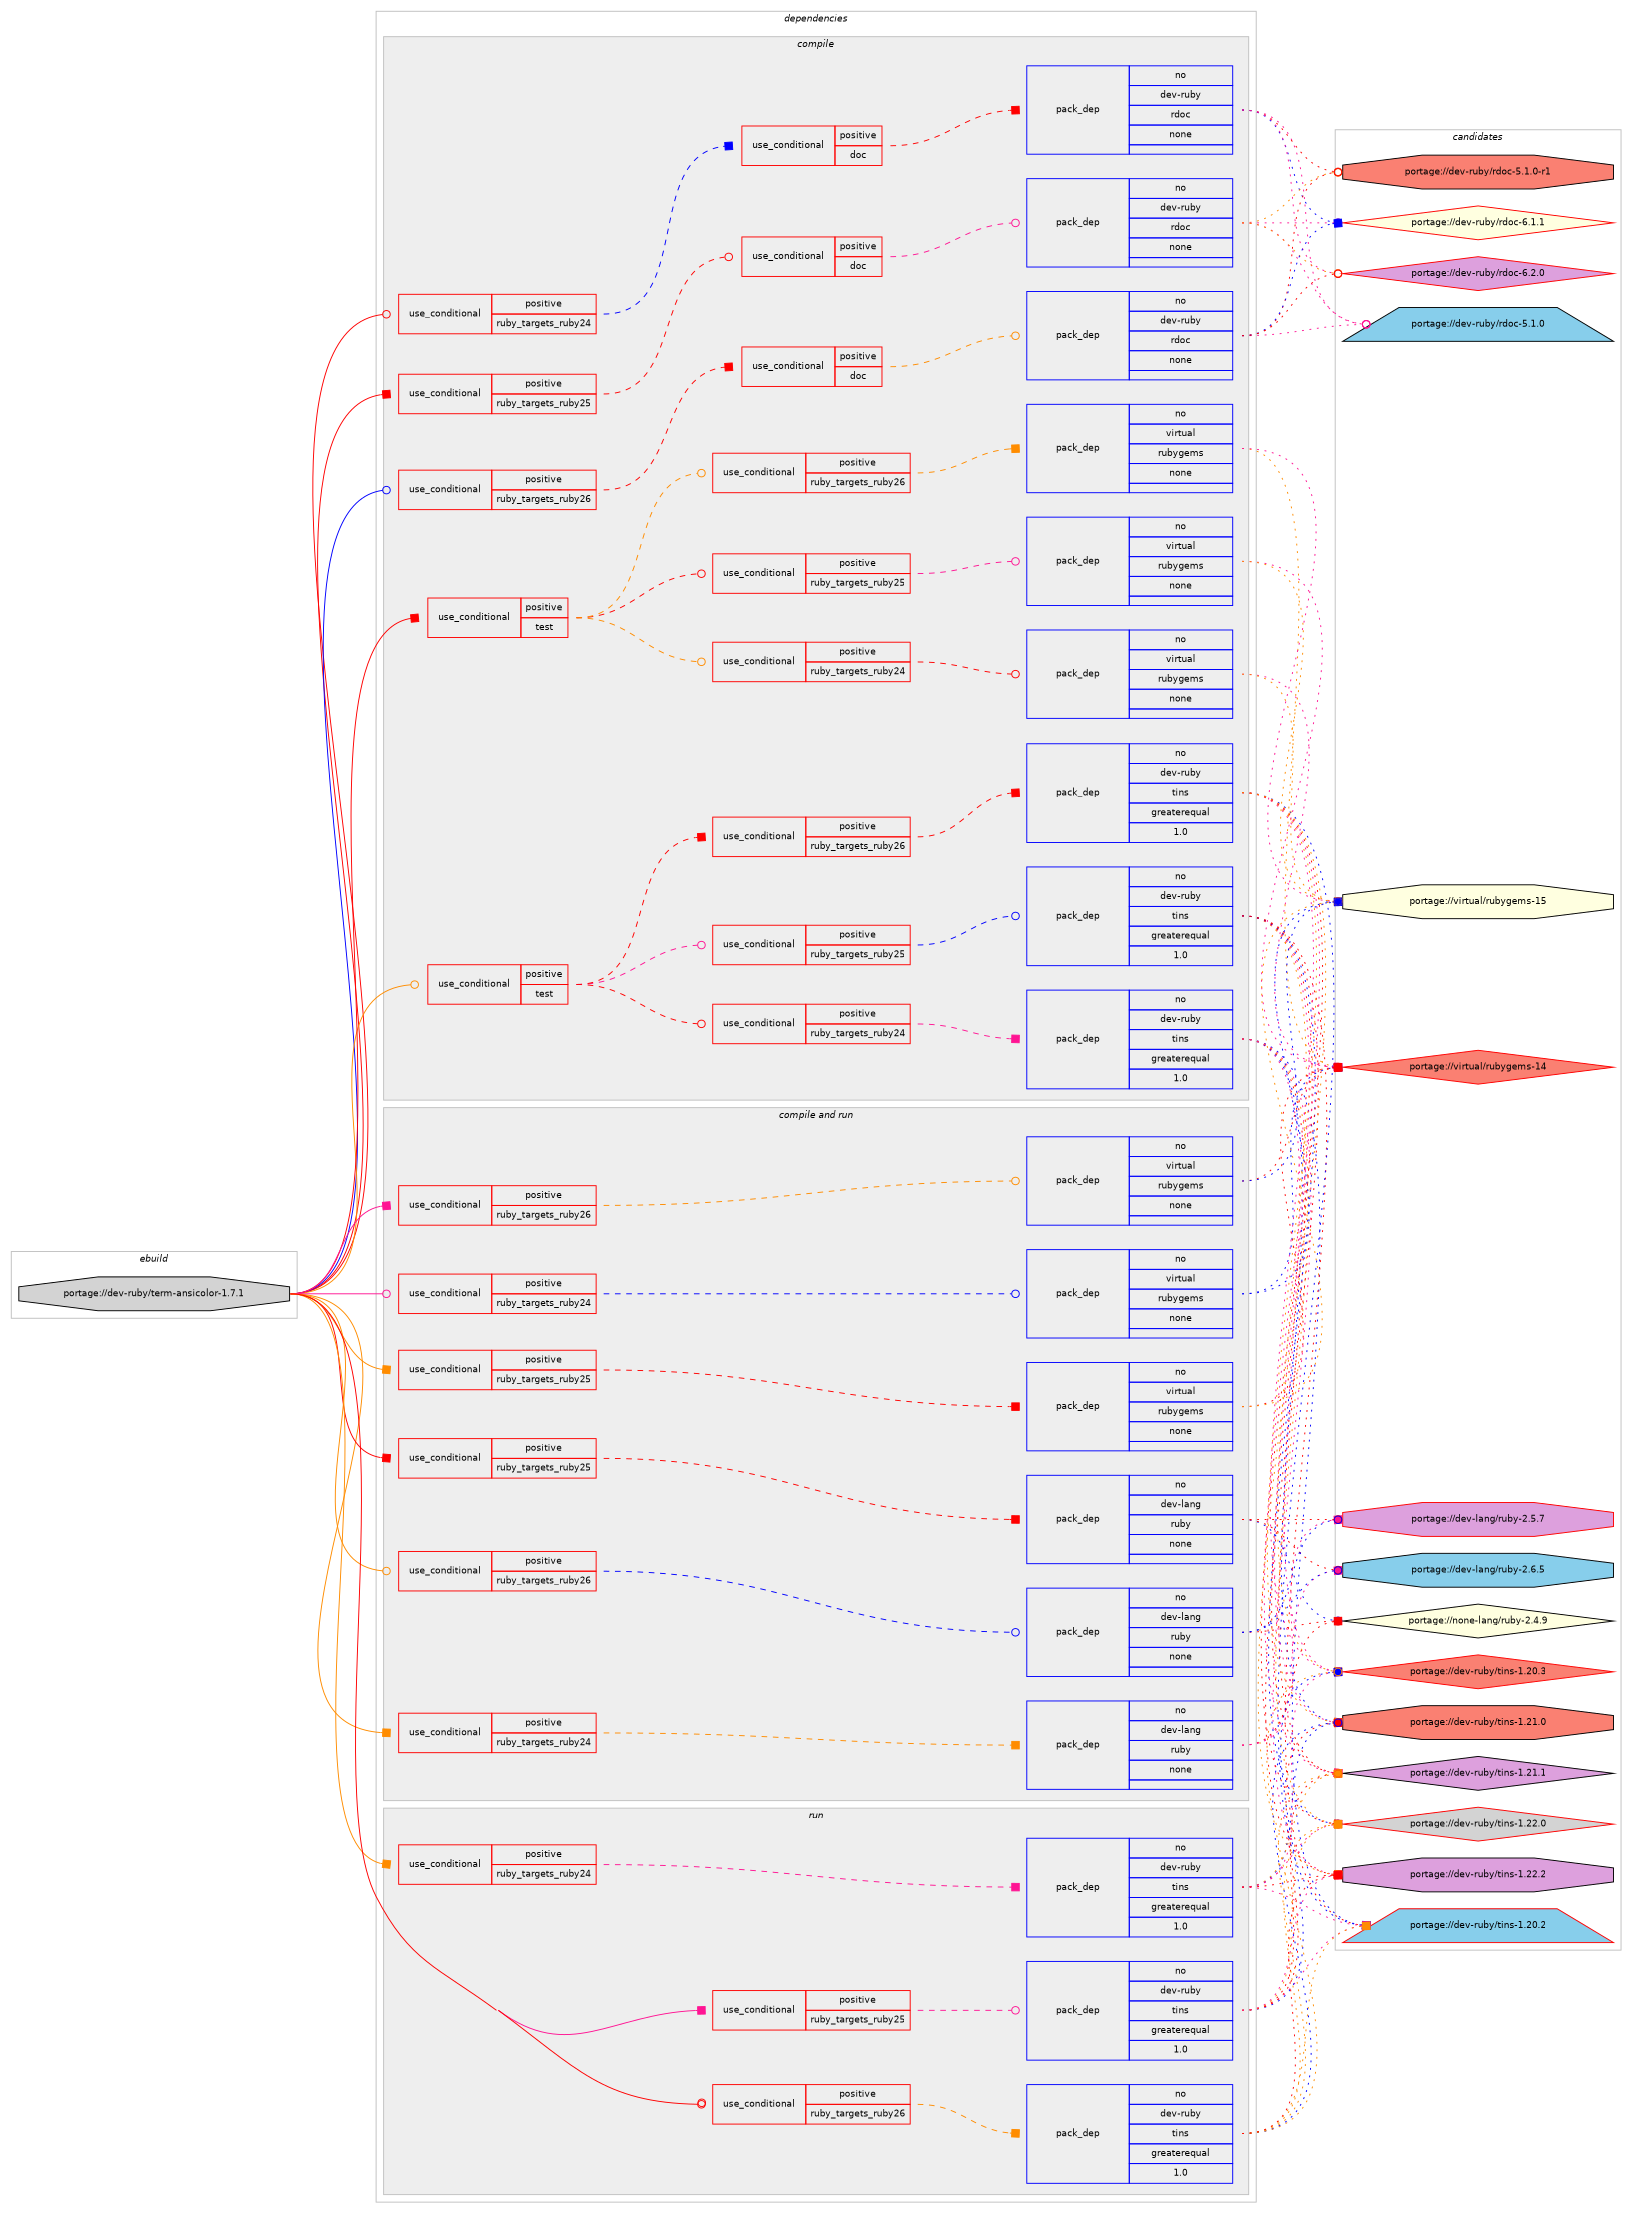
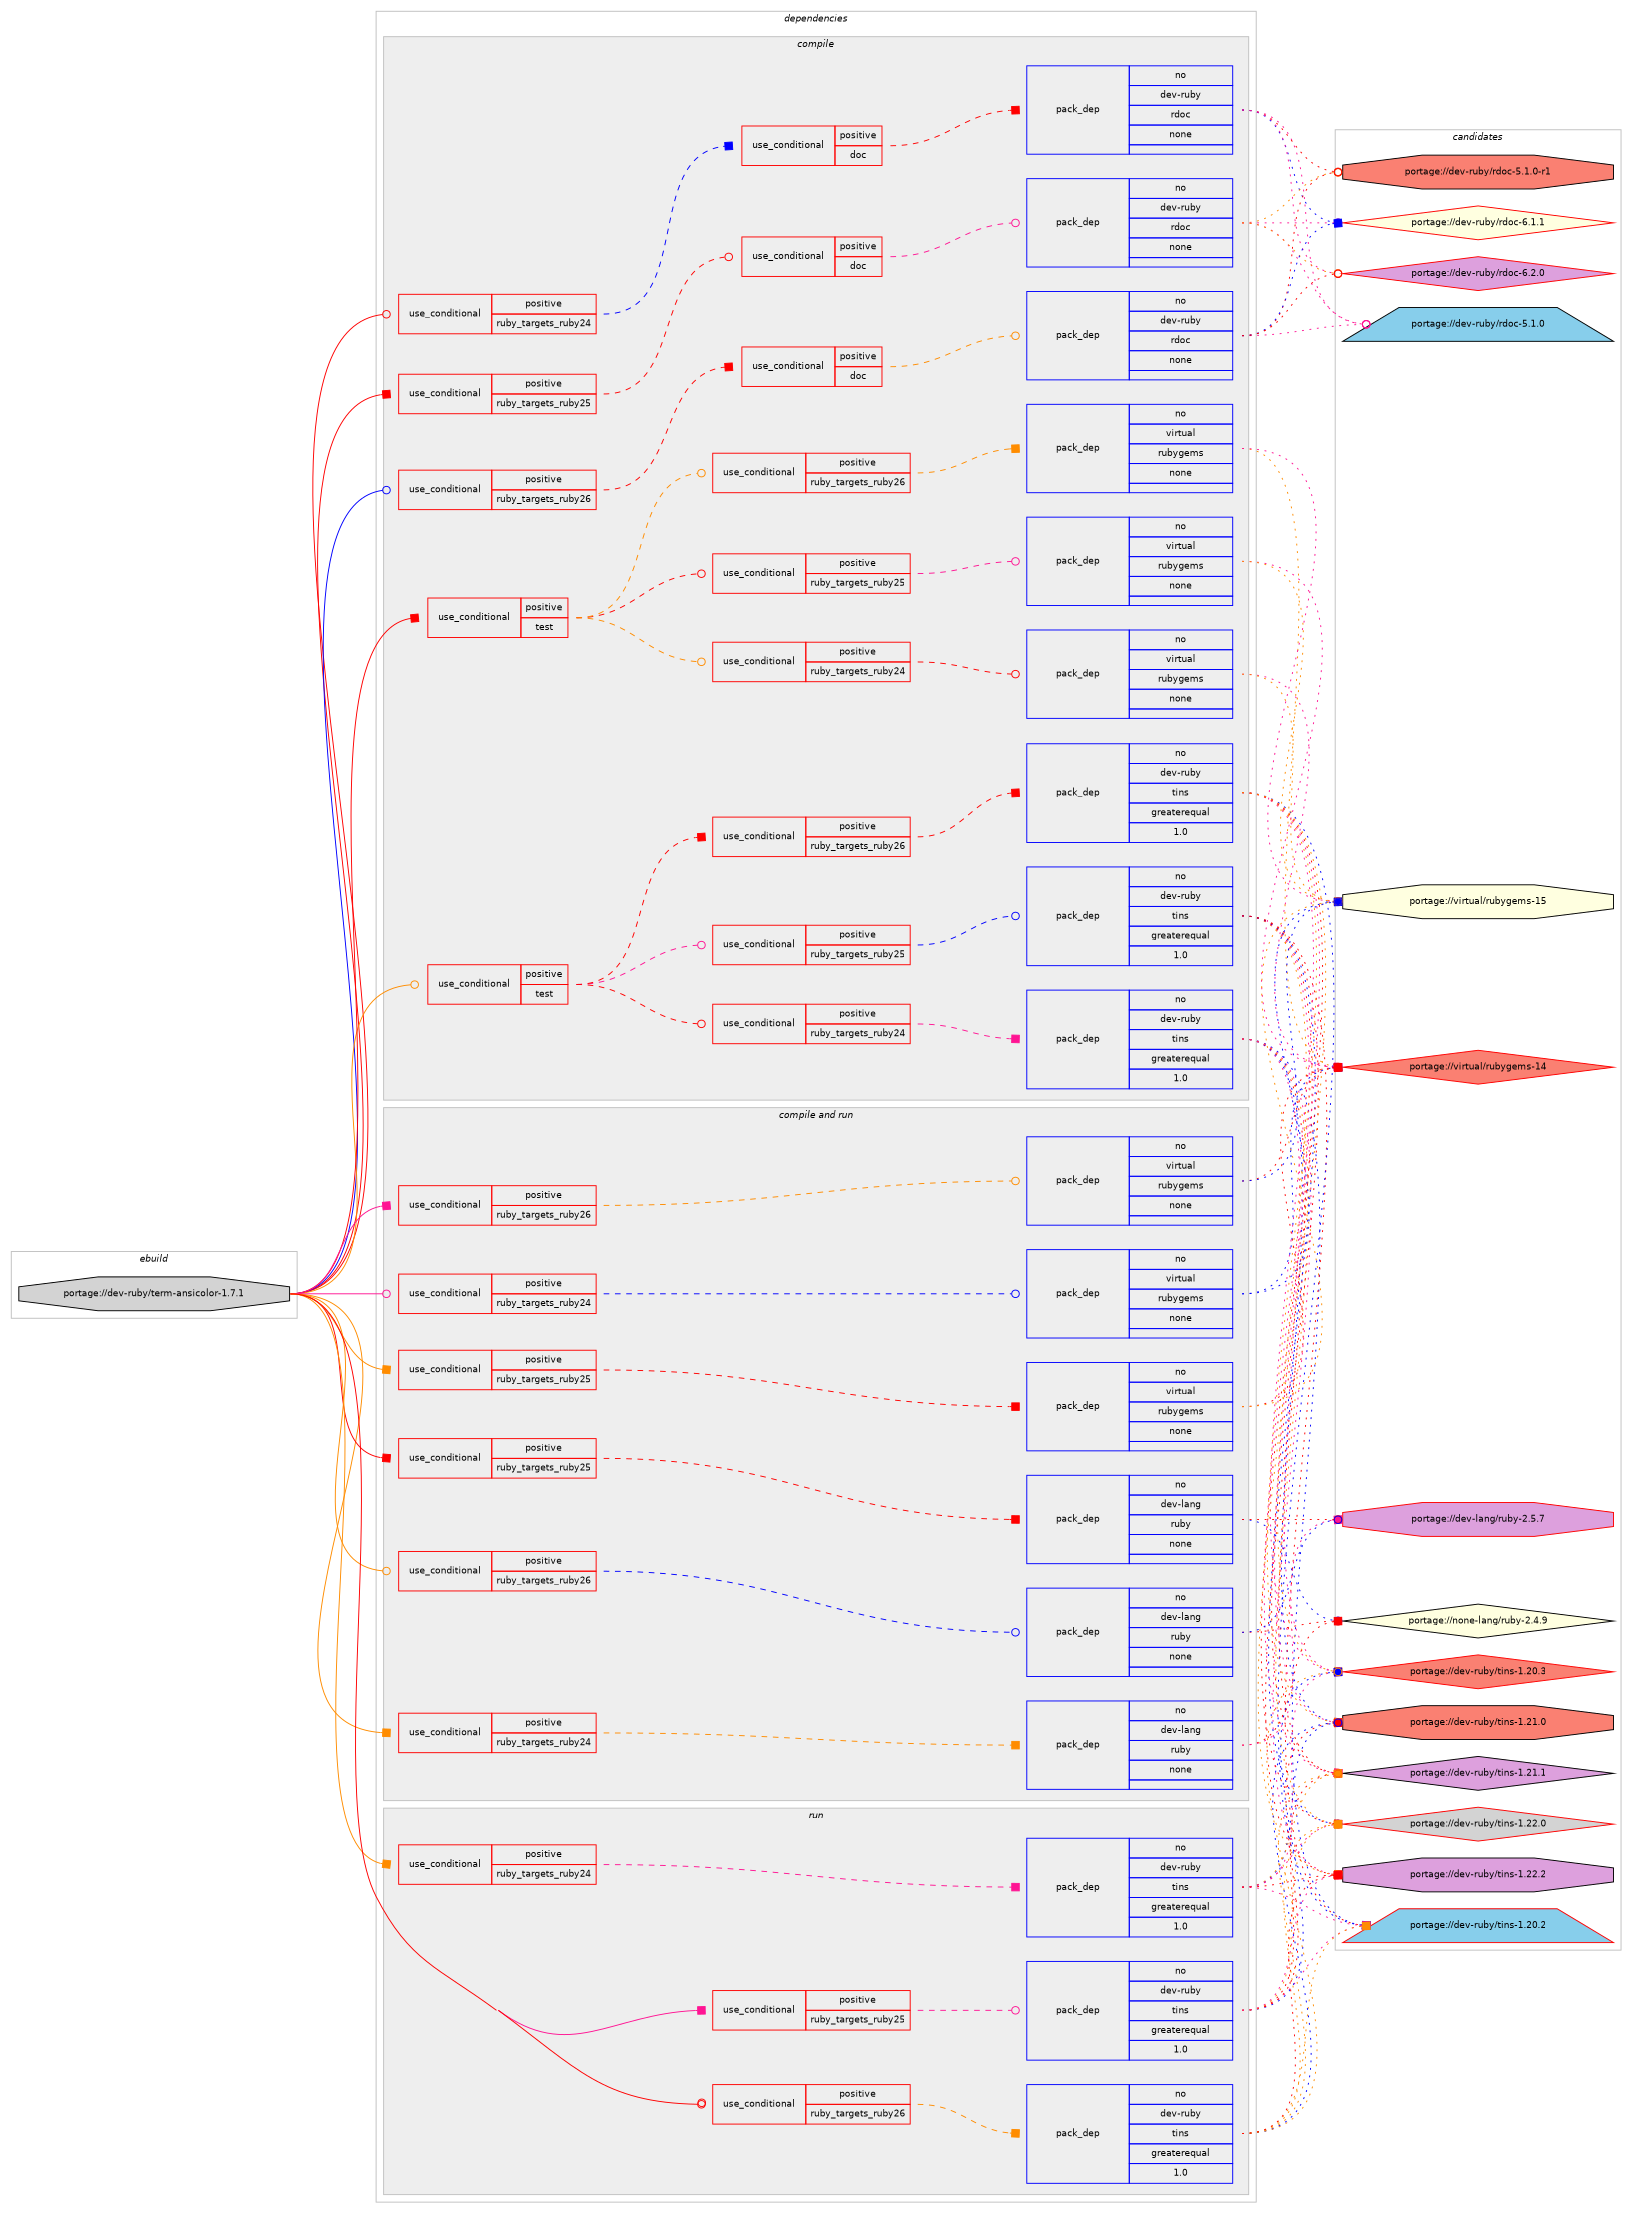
(1478, 1570) -> none
